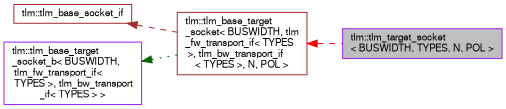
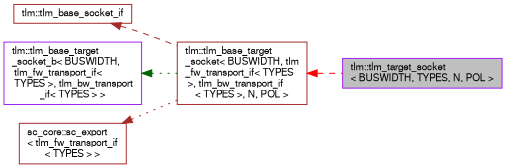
none -> (73, 144)
